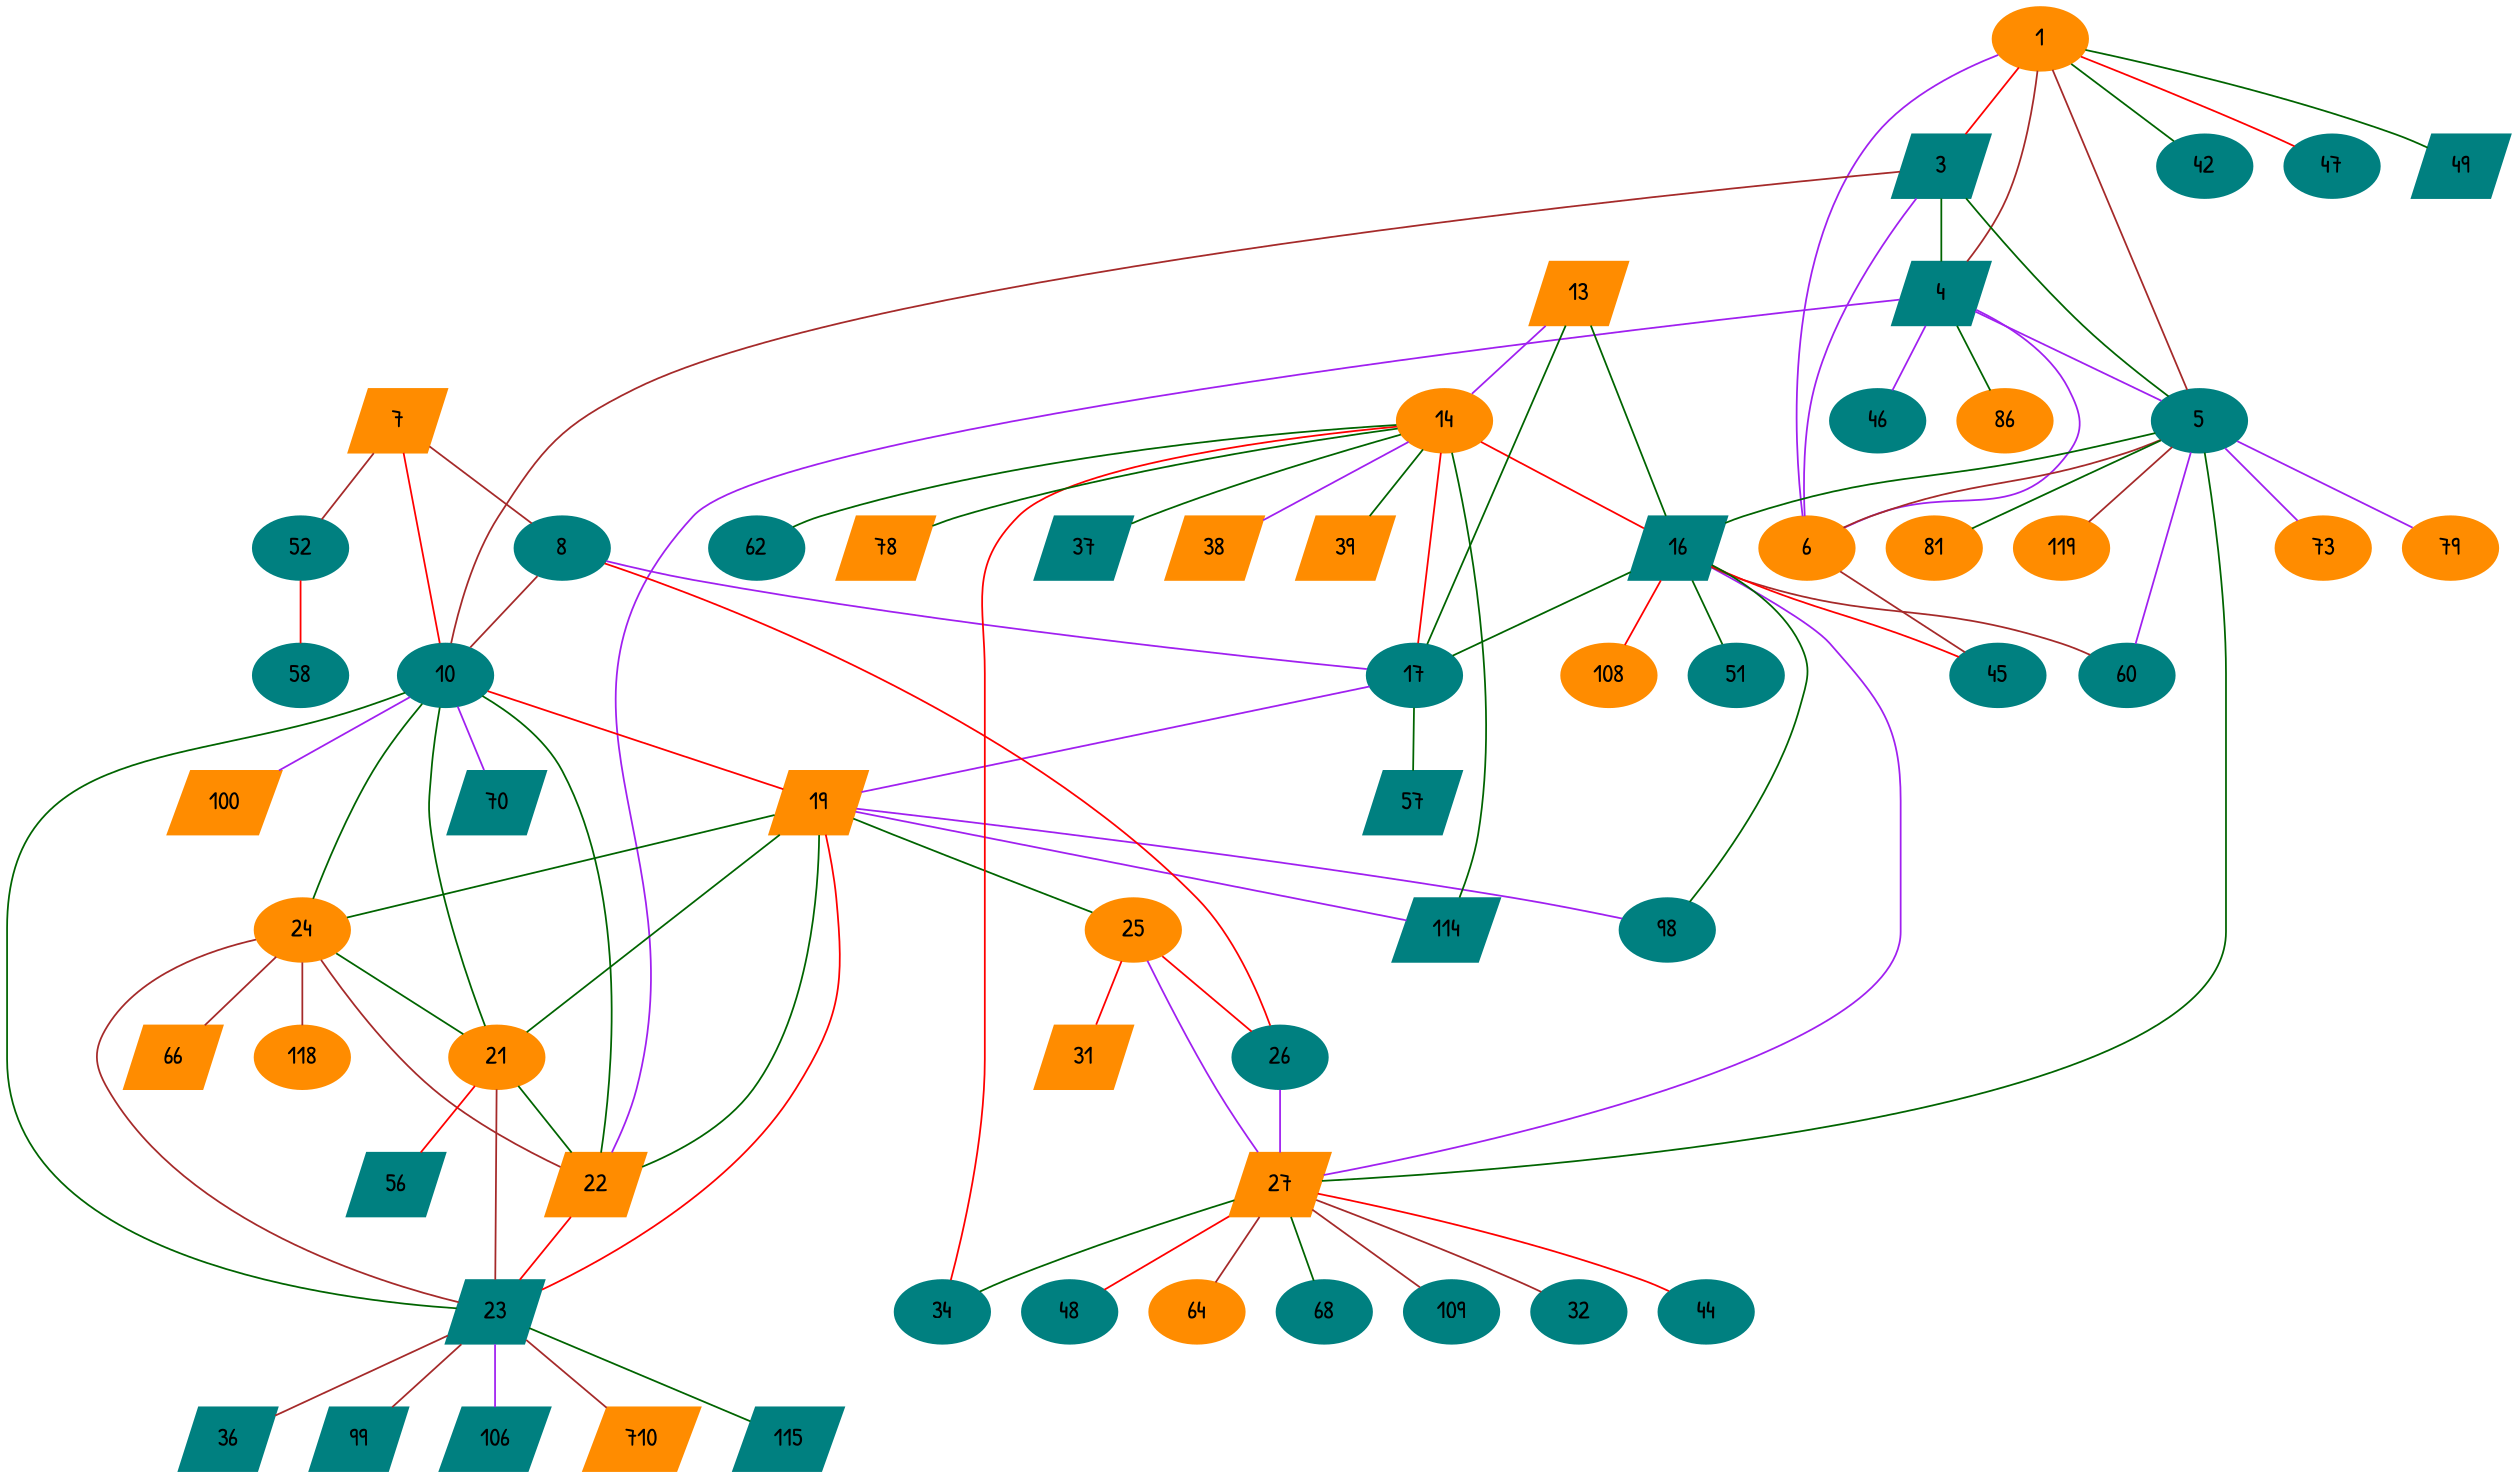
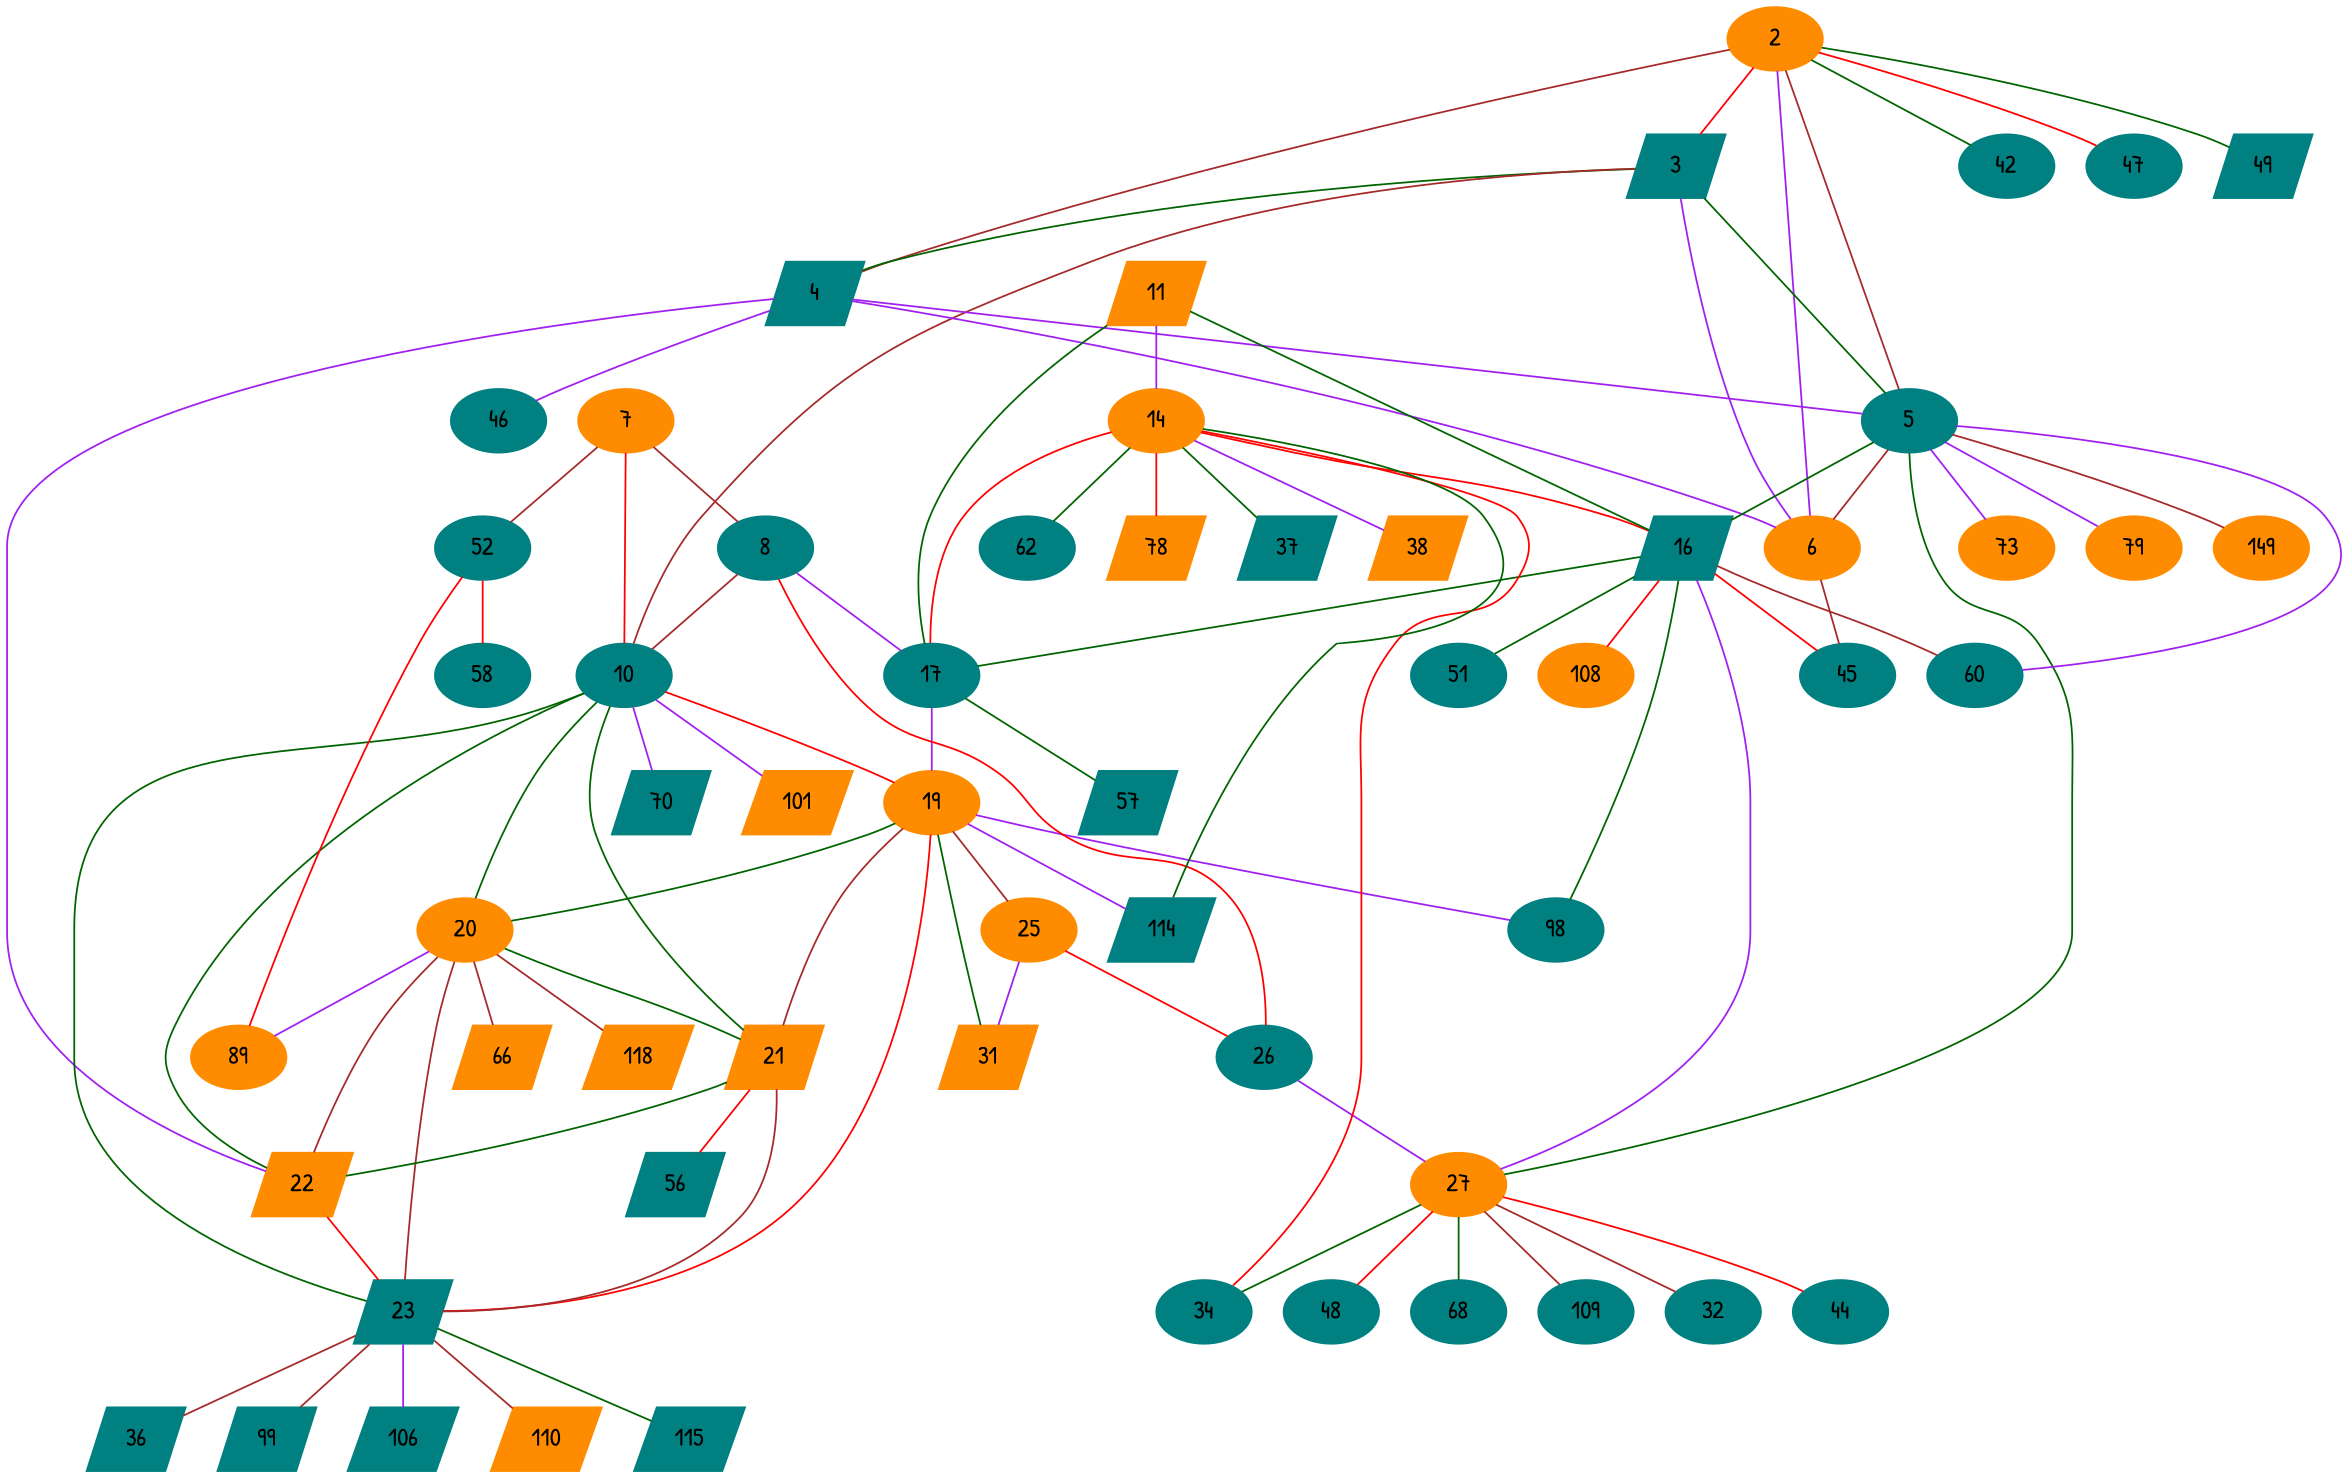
(2040, 39) -> (1775, 39)
(1579, 293) -> (1156, 293)
(398, 421) -> (626, 421)
(2005, 421) -> none
(1163, 468) -> (1156, 485)
(1345, 548) -> none
(1934, 548) -> none
(2062, 548) -> (2261, 548)
(225, 803) -> (797, 803)
(819, 803) -> (932, 803)
(973, 866) -> (980, 866)
(660, 929) -> (828, 918)
(302, 930) -> (465, 930)
(1109, 993) -> (1009, 993)
(784, 1032) -> (958, 930)
none -> (239, 1057)
(302, 1057) -> (638, 1057)
(497, 1057) -> (774, 1057)
(1199, 1059) -> none
(1280, 1185) -> (1459, 1185)
(1197, 1312) -> none
(642, 1439) -> (546, 1439)
